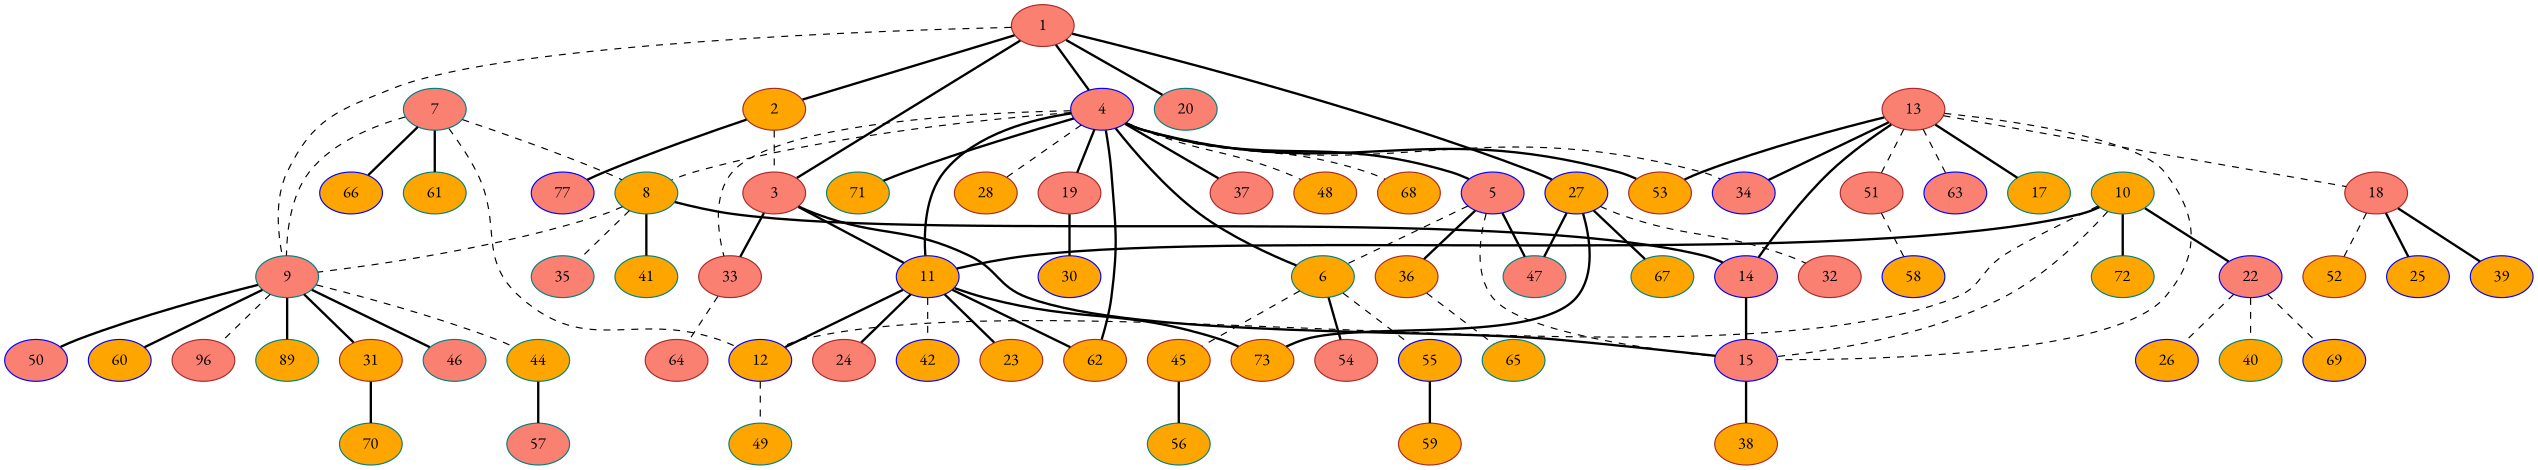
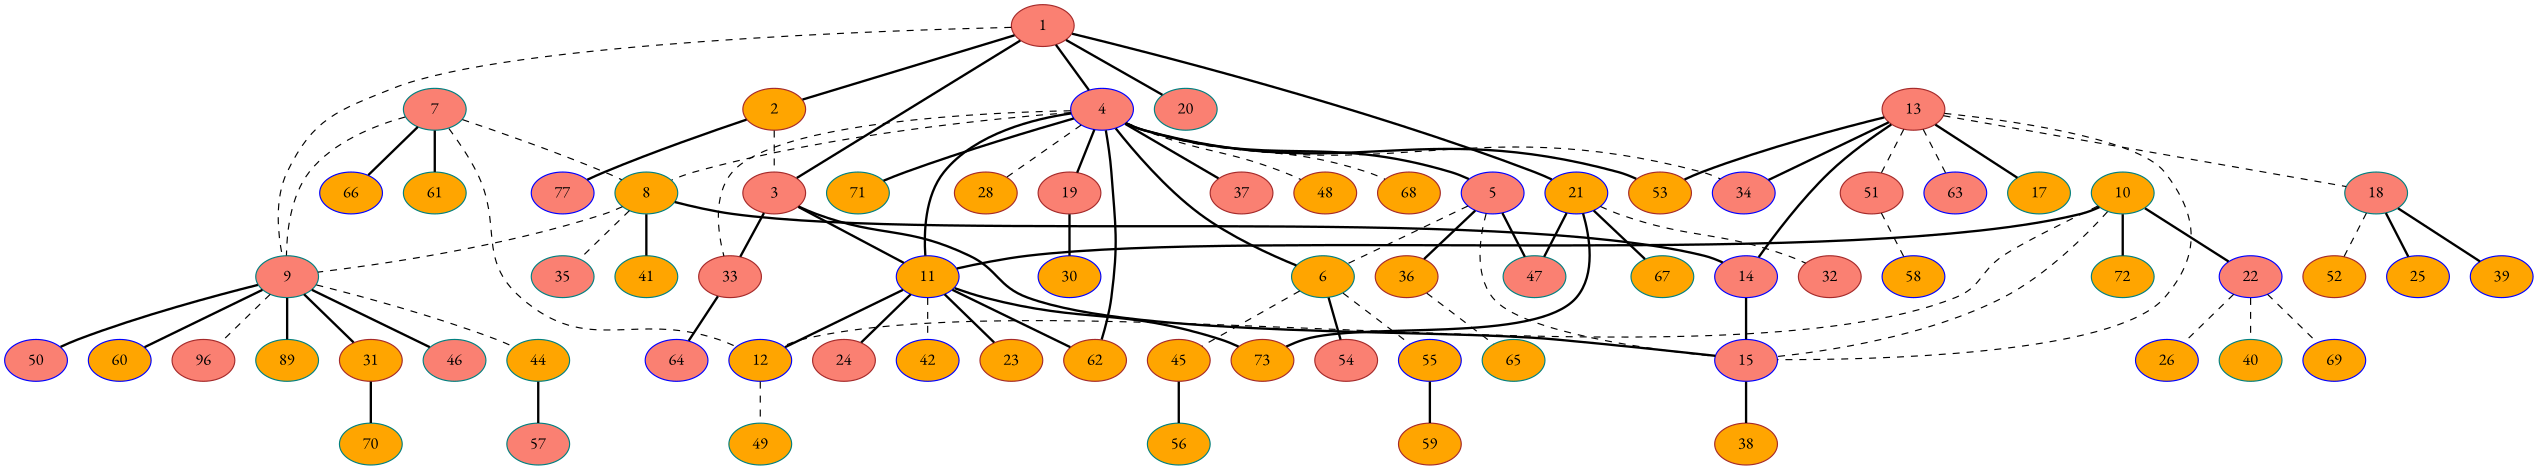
(1576, 193) -> (1576, 193)
(2376, 193) -> (2376, 193)
(703, 319) -> (703, 319)
(677, 360) -> (677, 360)
